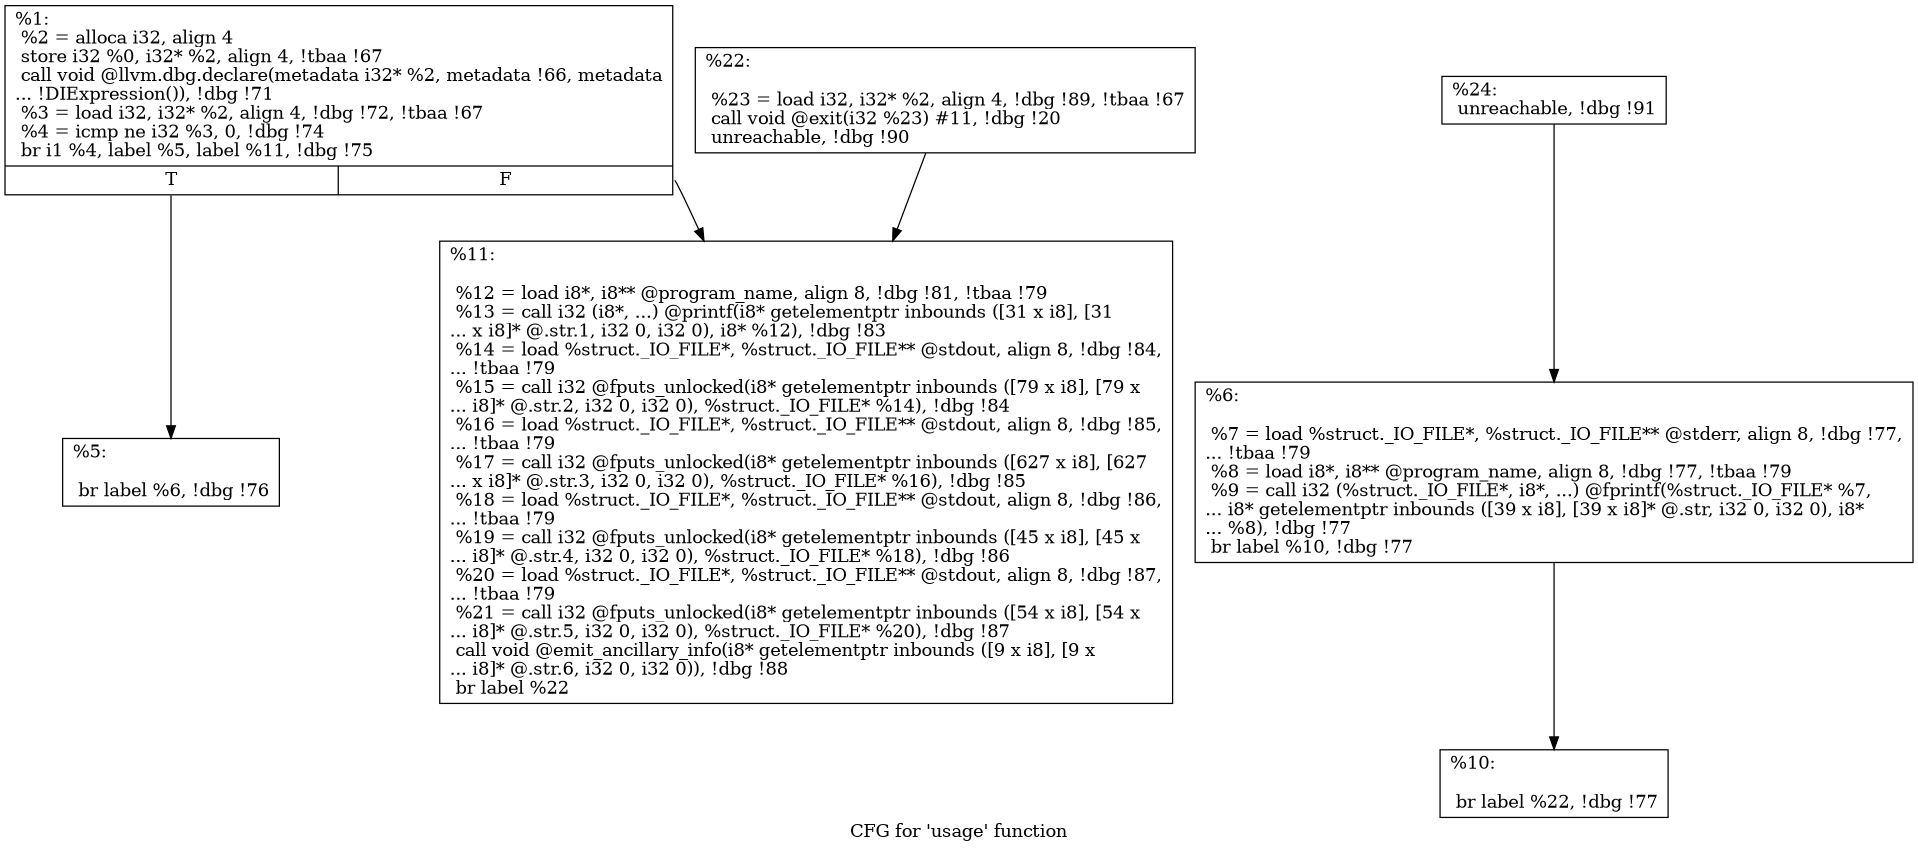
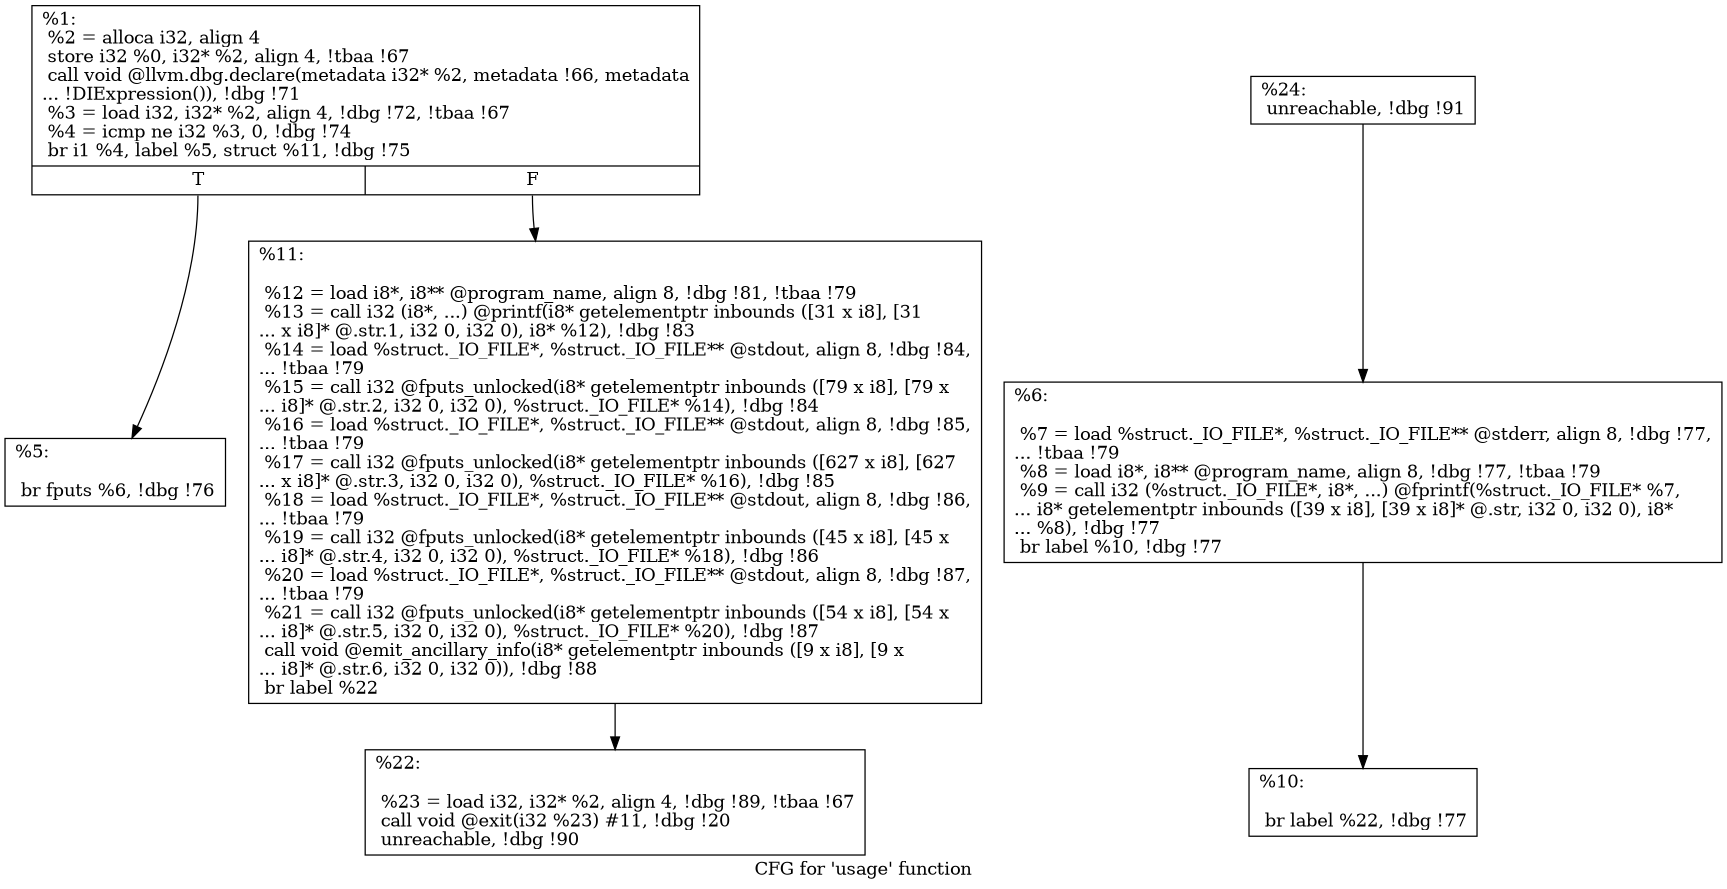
(194, 151) -> (227, 151)
(912, 191) -> (615, 720)
(171, 491) -> (115, 491)
